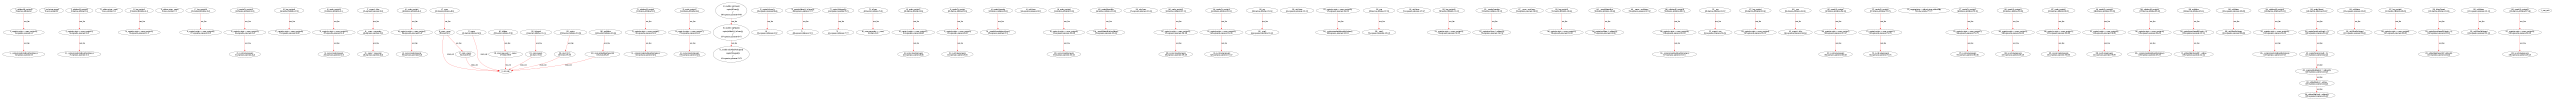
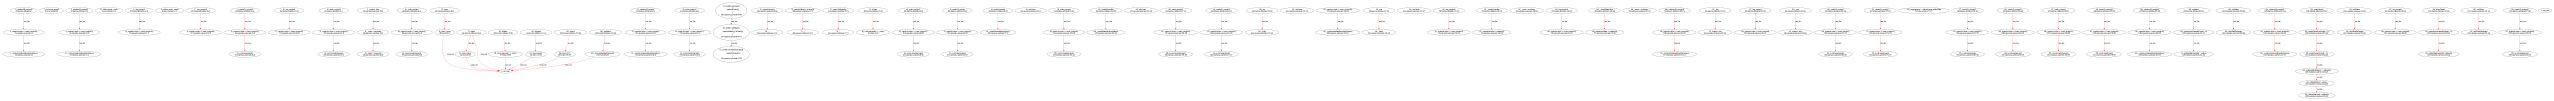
(454, 43) -> (468, 43)
